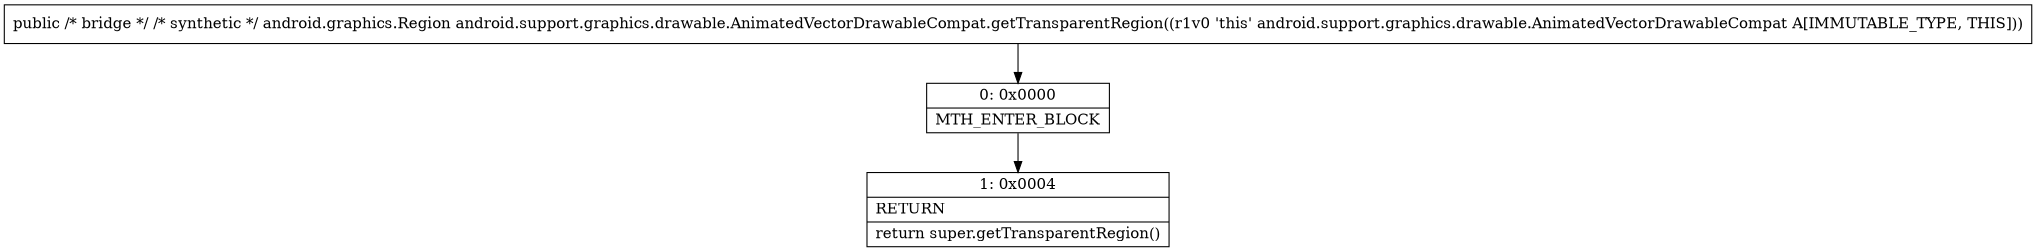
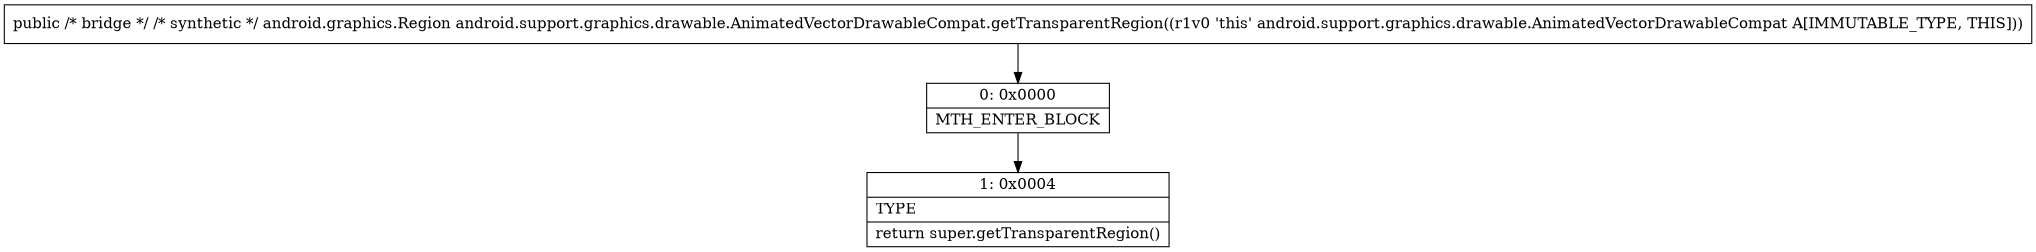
(911, 209) -> (897, 209)
